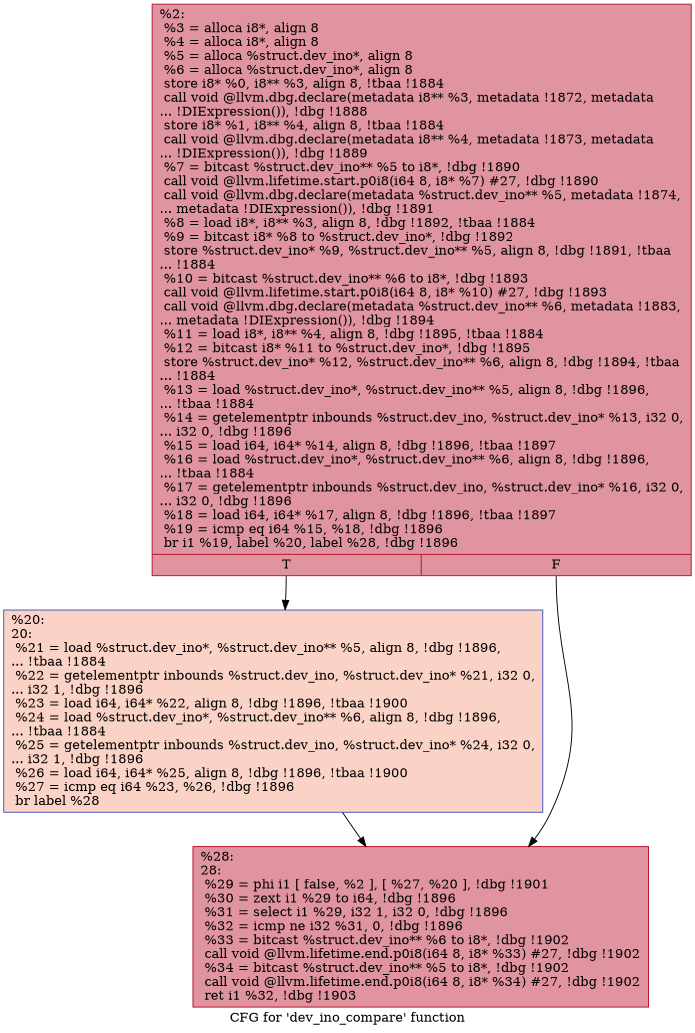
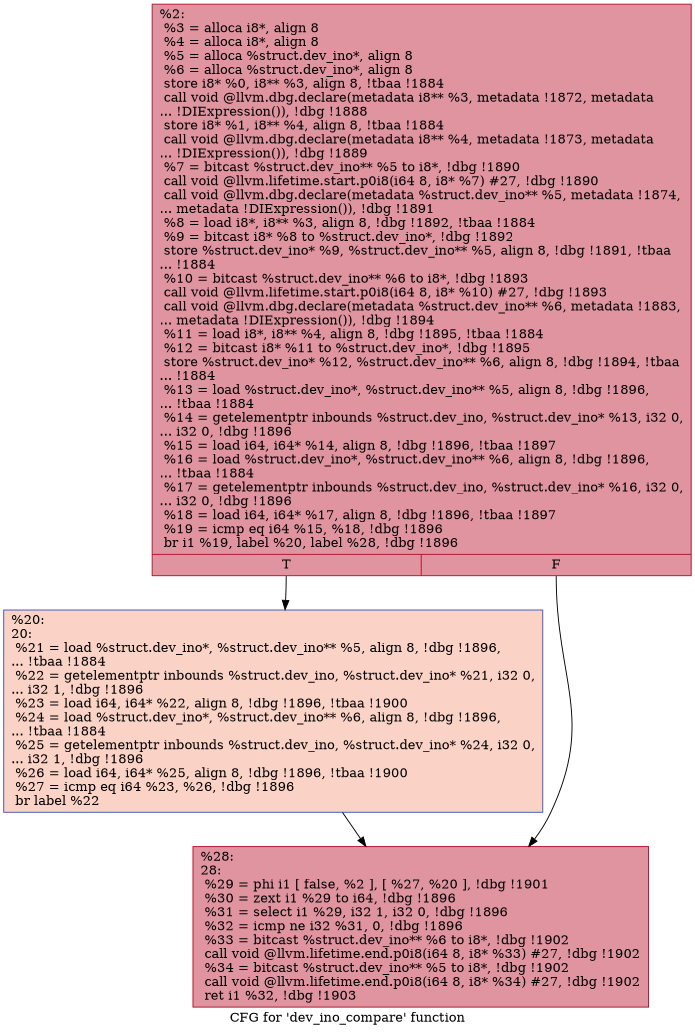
(56, 801) -> (56, 801)
